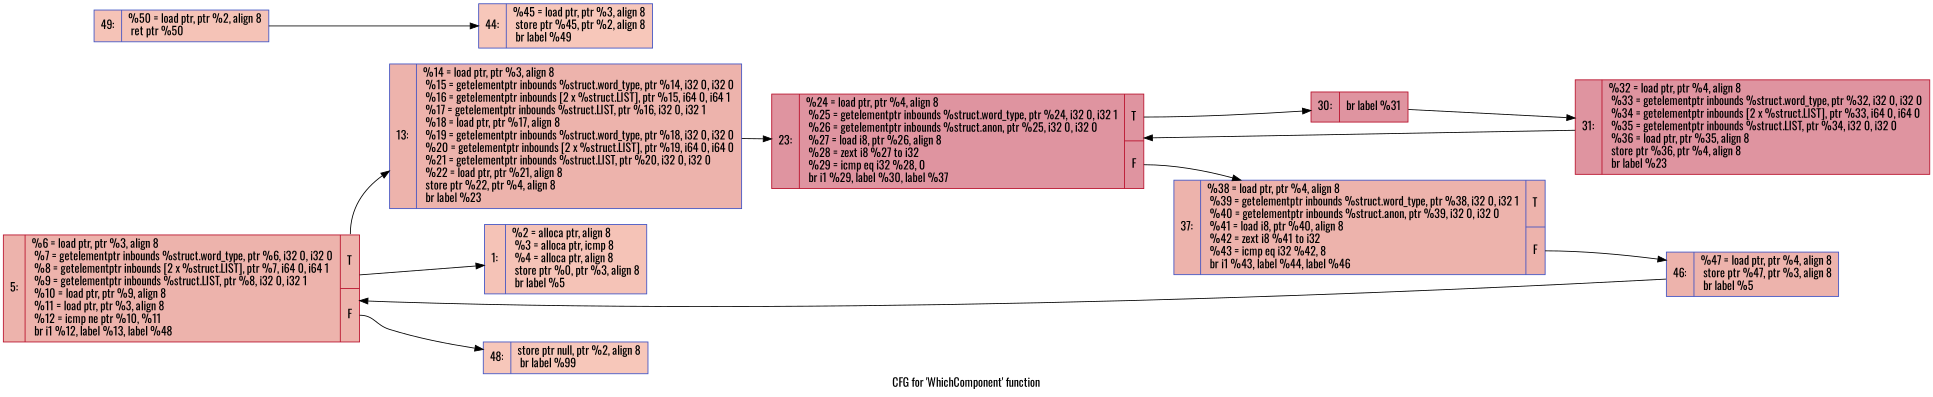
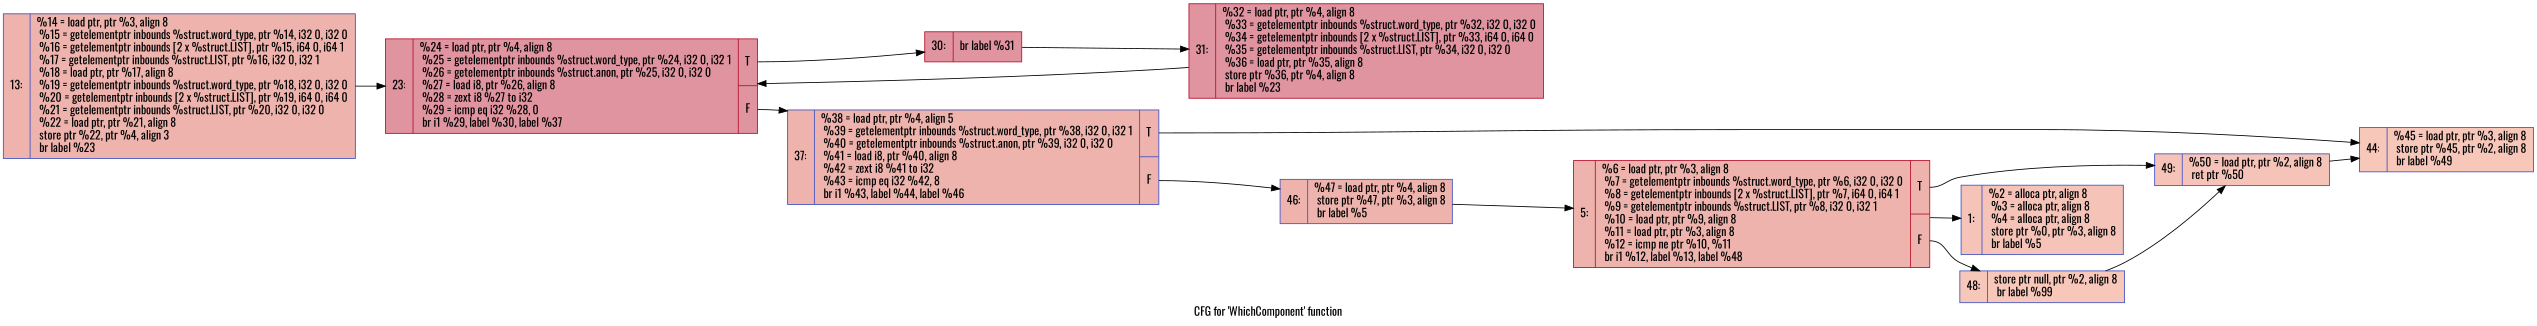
none -> (1755, 130)
(490, 186) -> (103, 136)
(1274, 189) -> (888, 119)
(359, 201) -> (2037, 168)
none -> (2166, 236)
(563, 246) -> (2039, 207)
